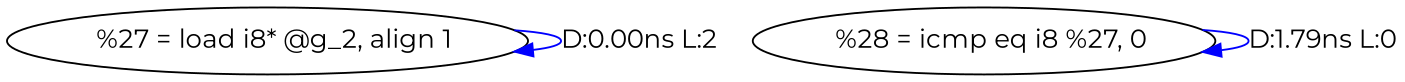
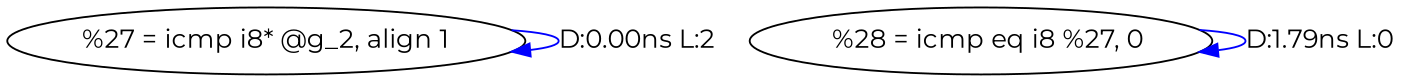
(268, 41) -> (266, 41)
